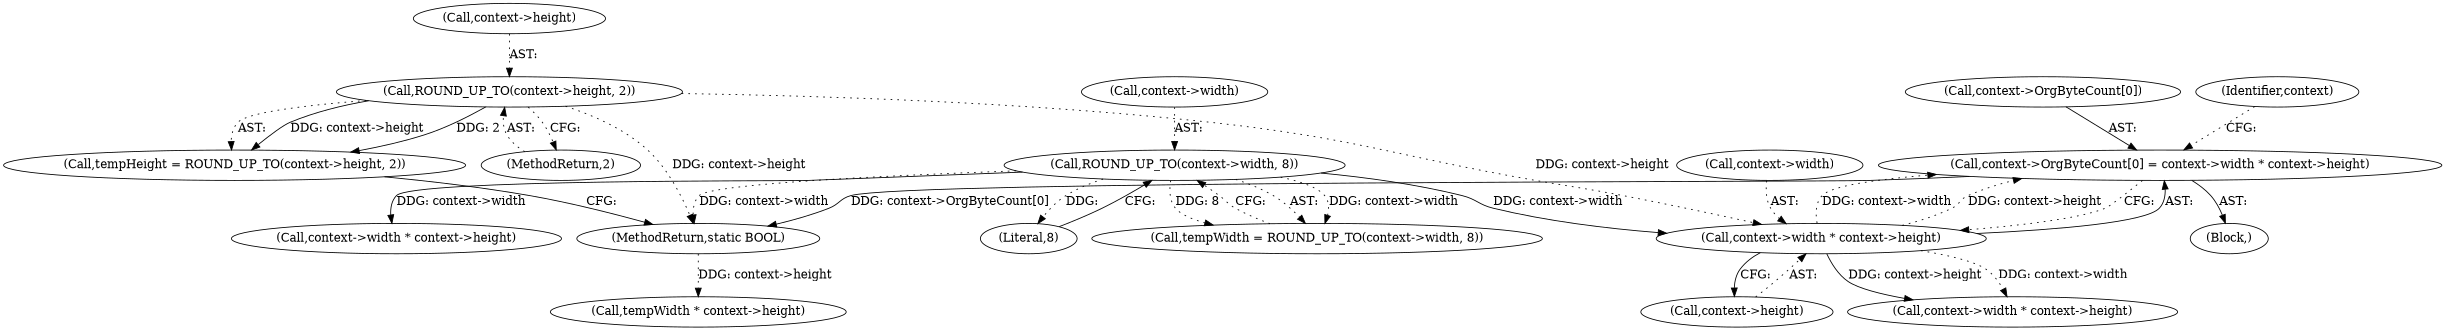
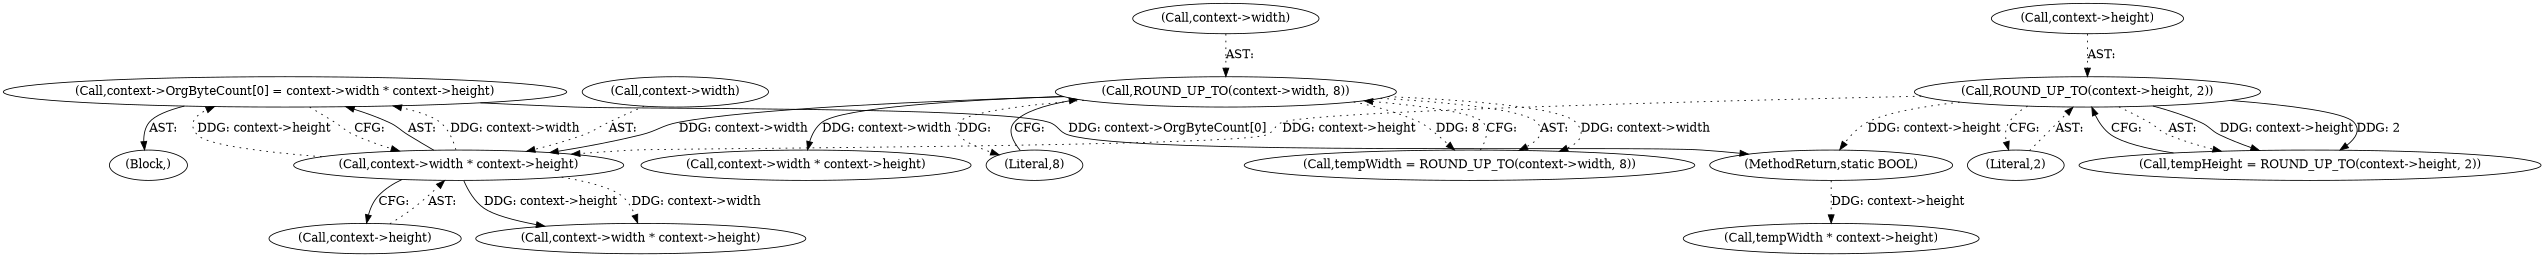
(2043, 92) -> none
(2277, 92) -> none
(561, 165) -> (2016, 165)
(847, 179) -> none
(516, 193) -> (2129, 143)
